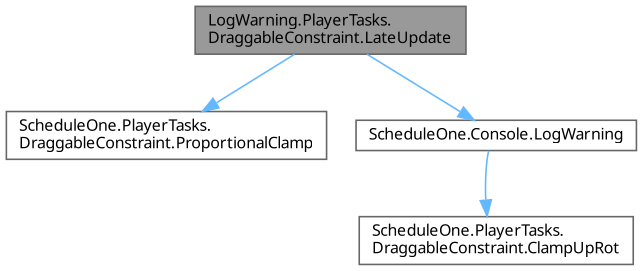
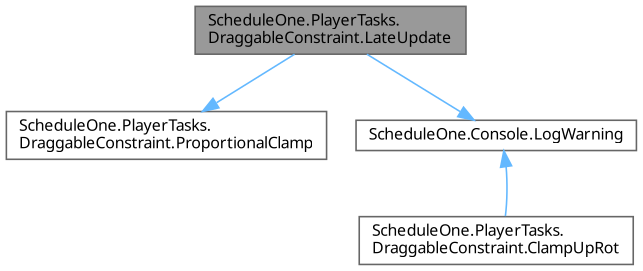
(331, 30) -> (331, 30)
(486, 175) -> (507, 191)
